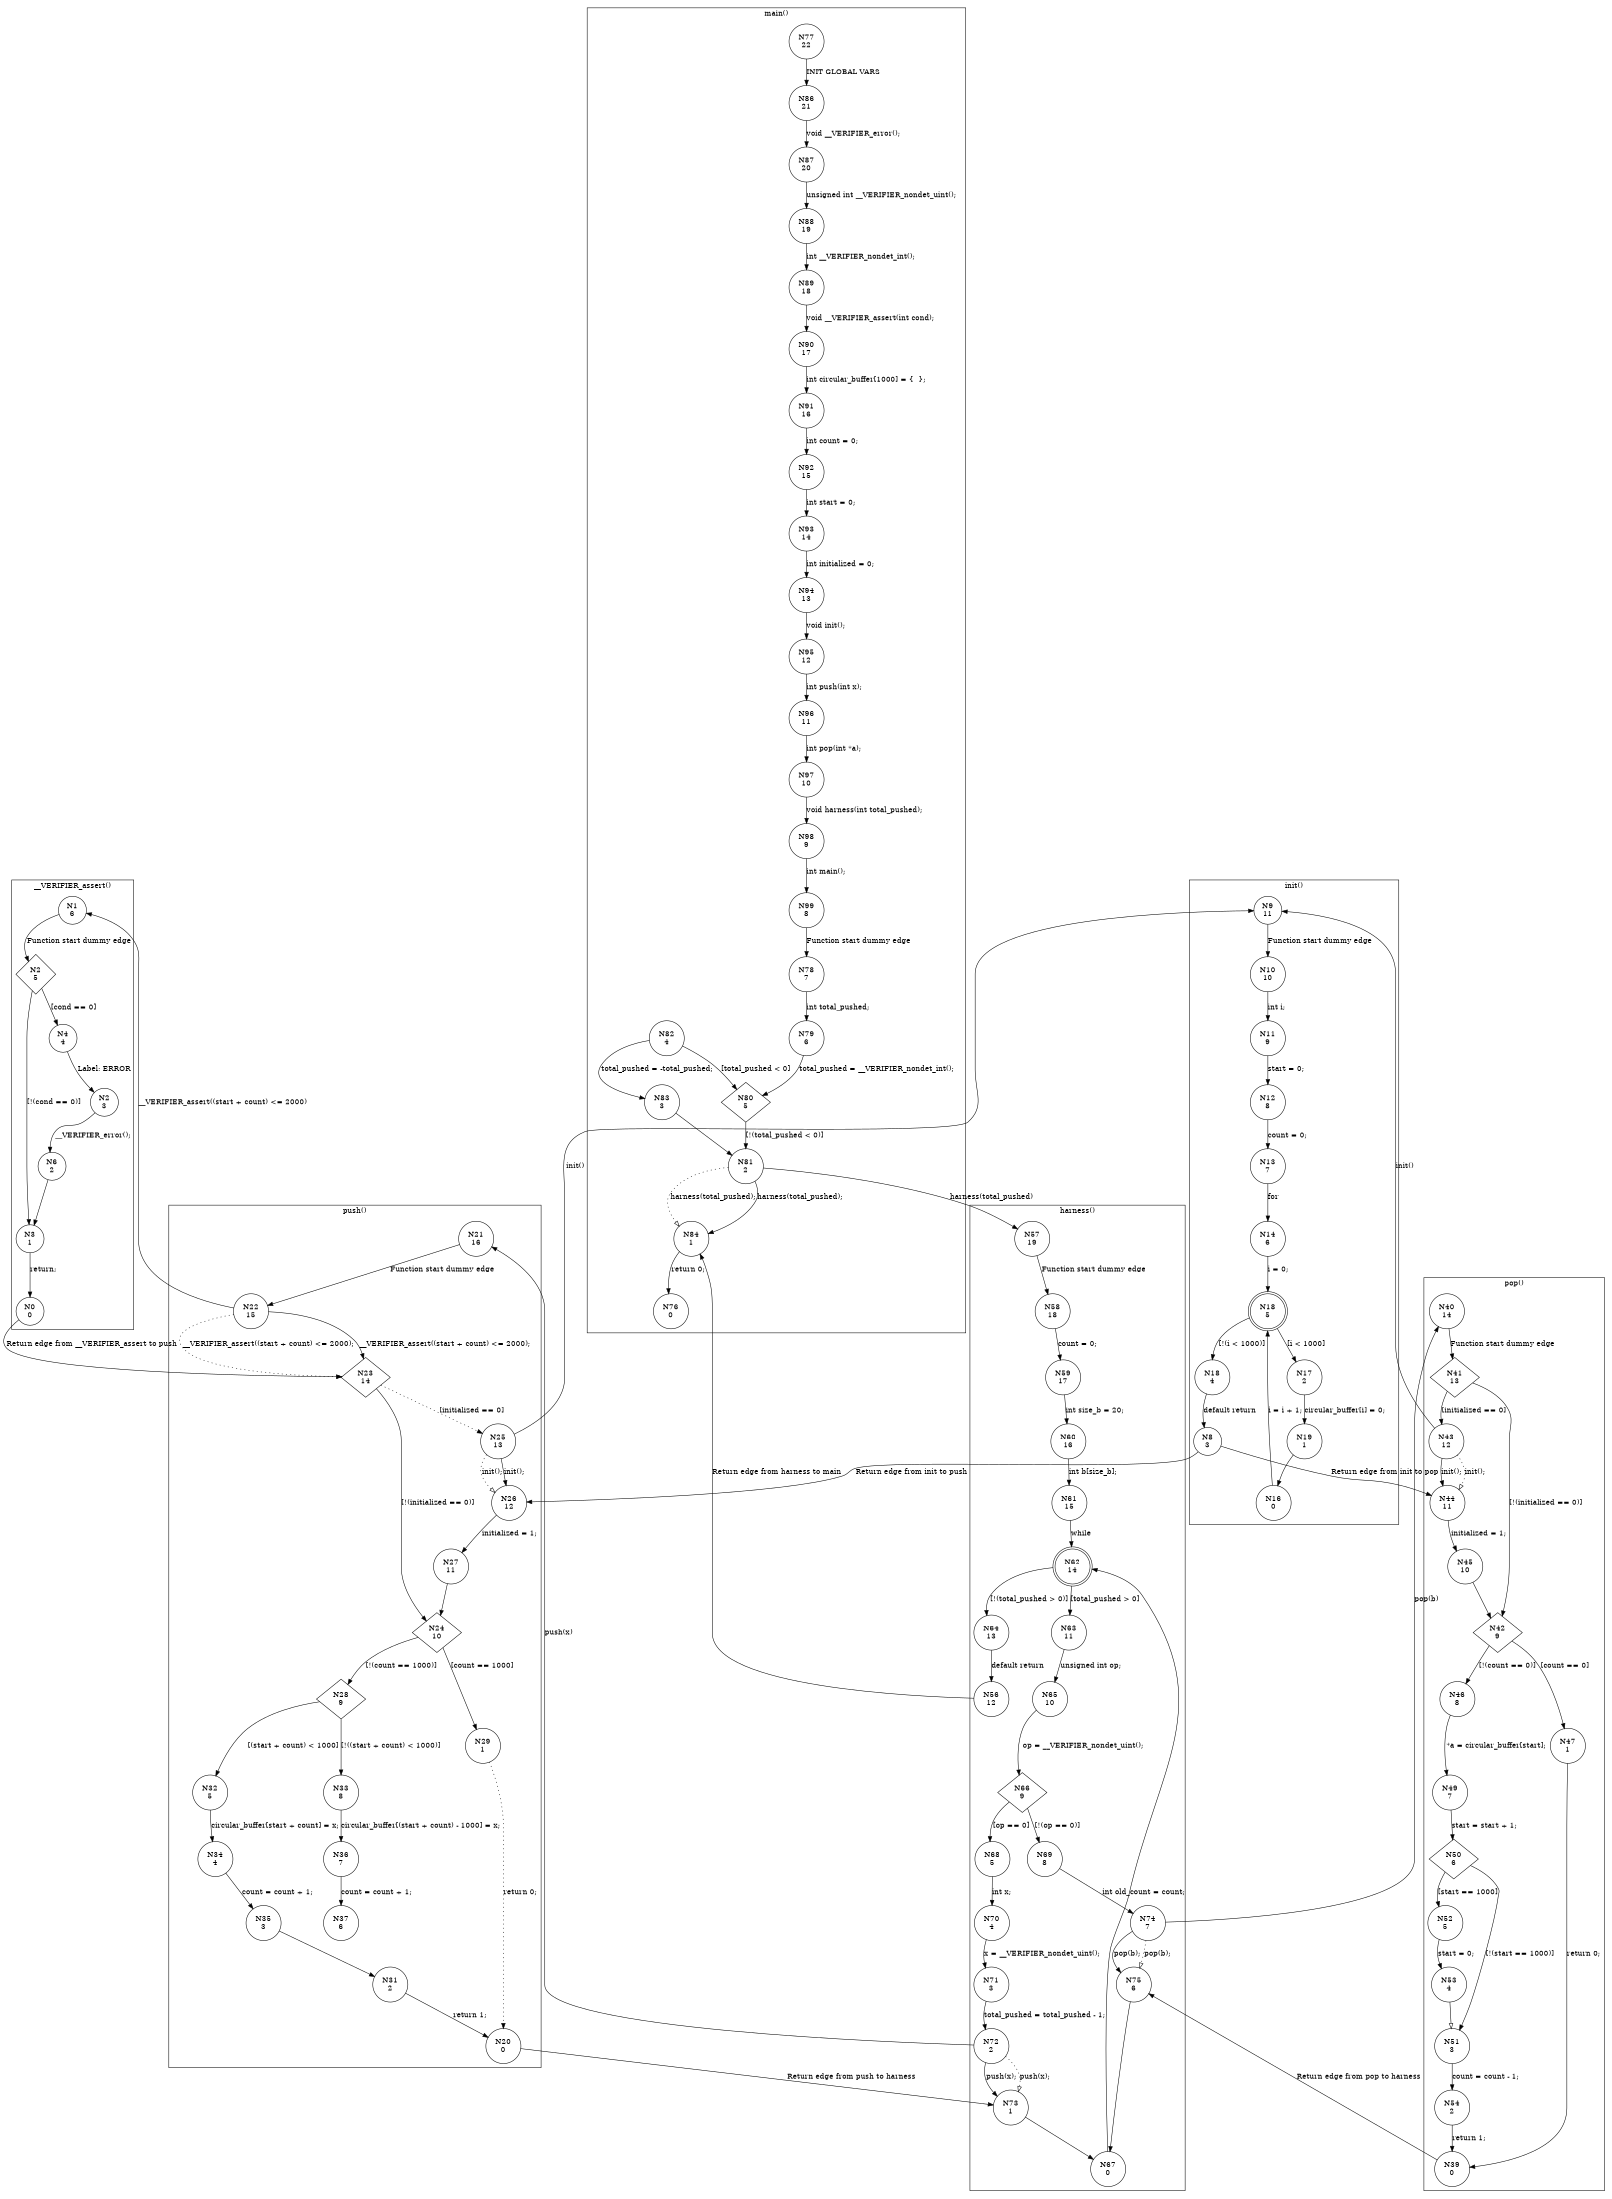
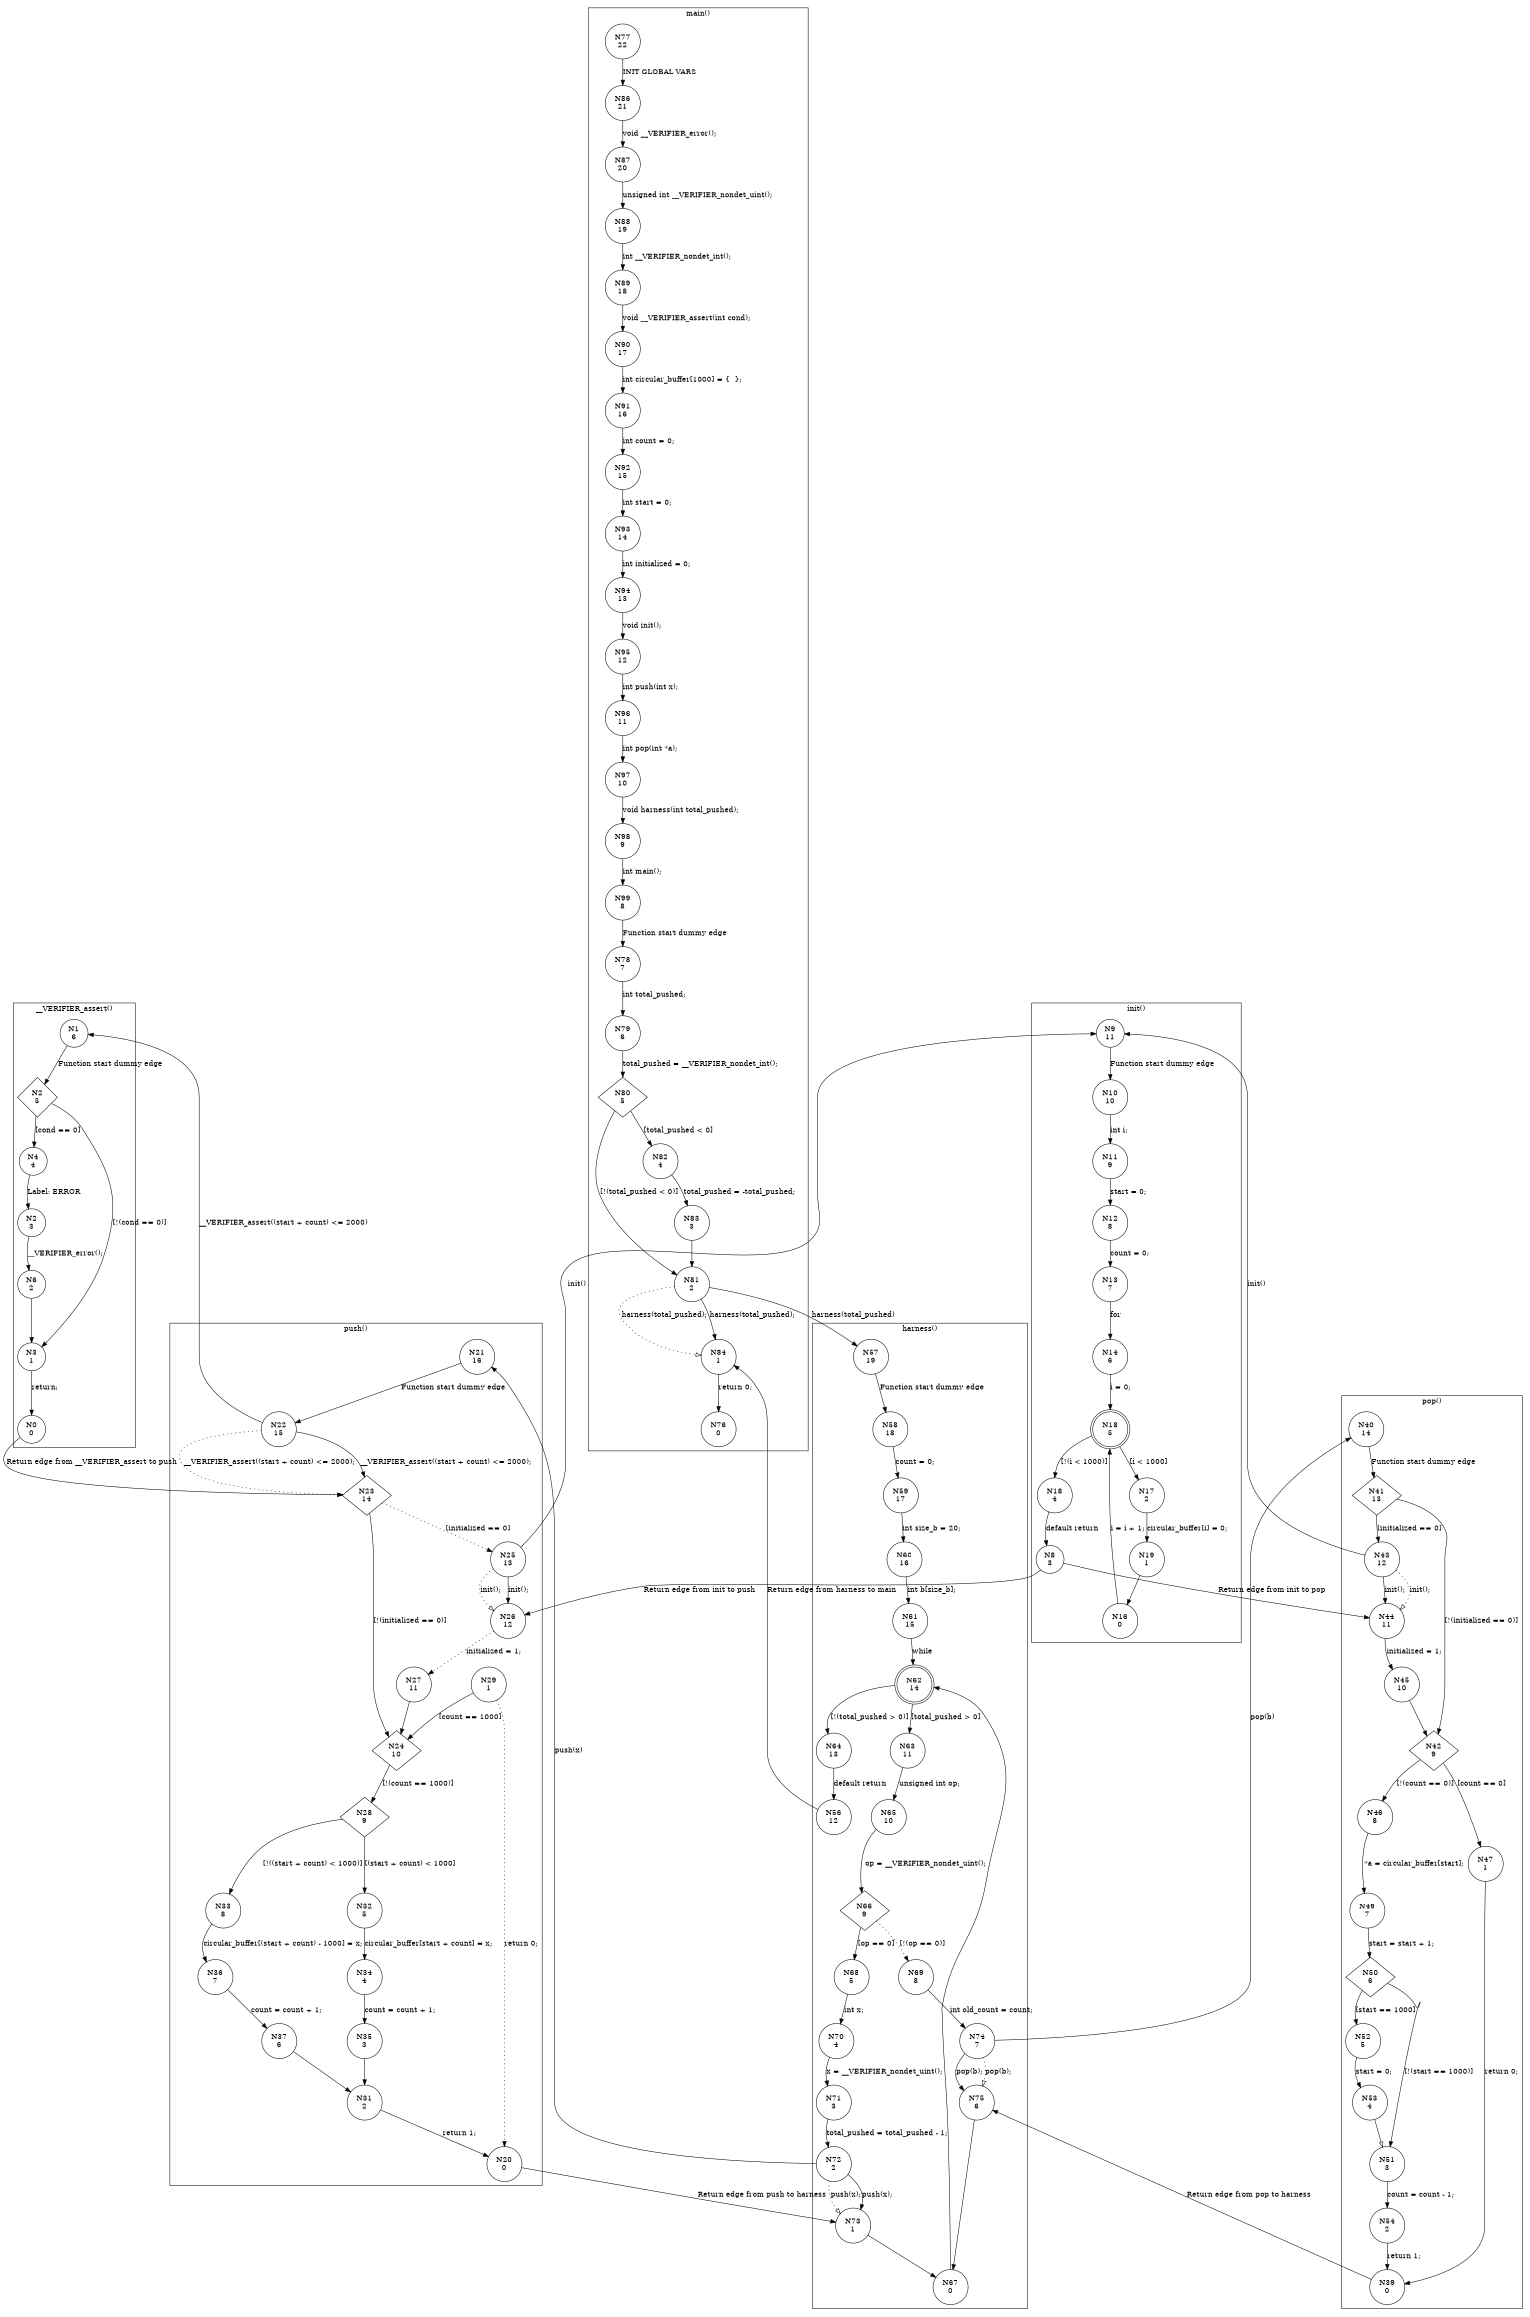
(710, 1063) -> (640, 1126)
(480, 1531) -> (463, 1651)
(459, 1686) -> (441, 1712)
(1033, 1823) -> (893, 1938)
none -> (320, 2070)
